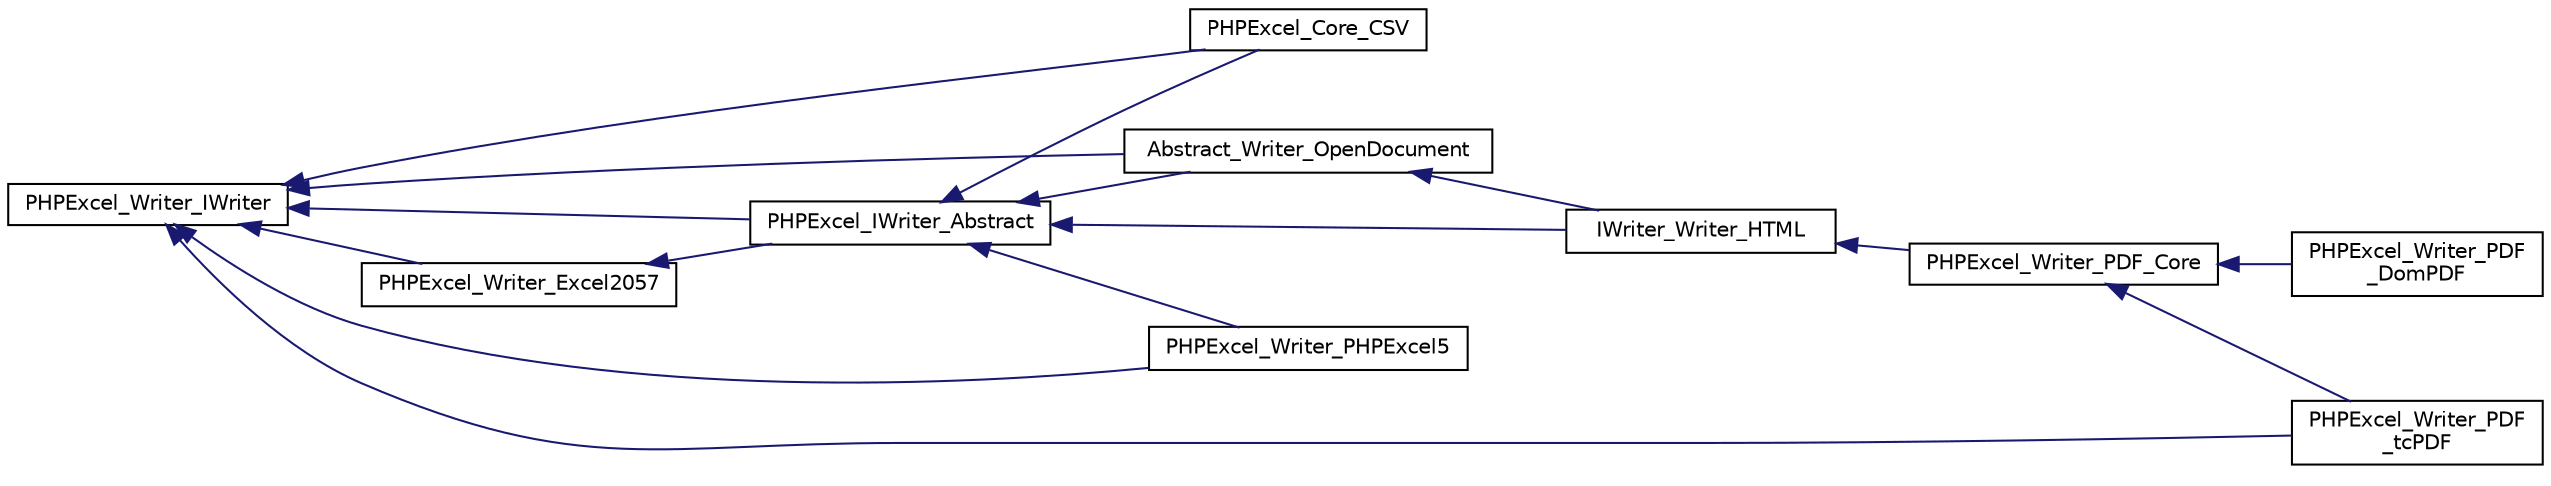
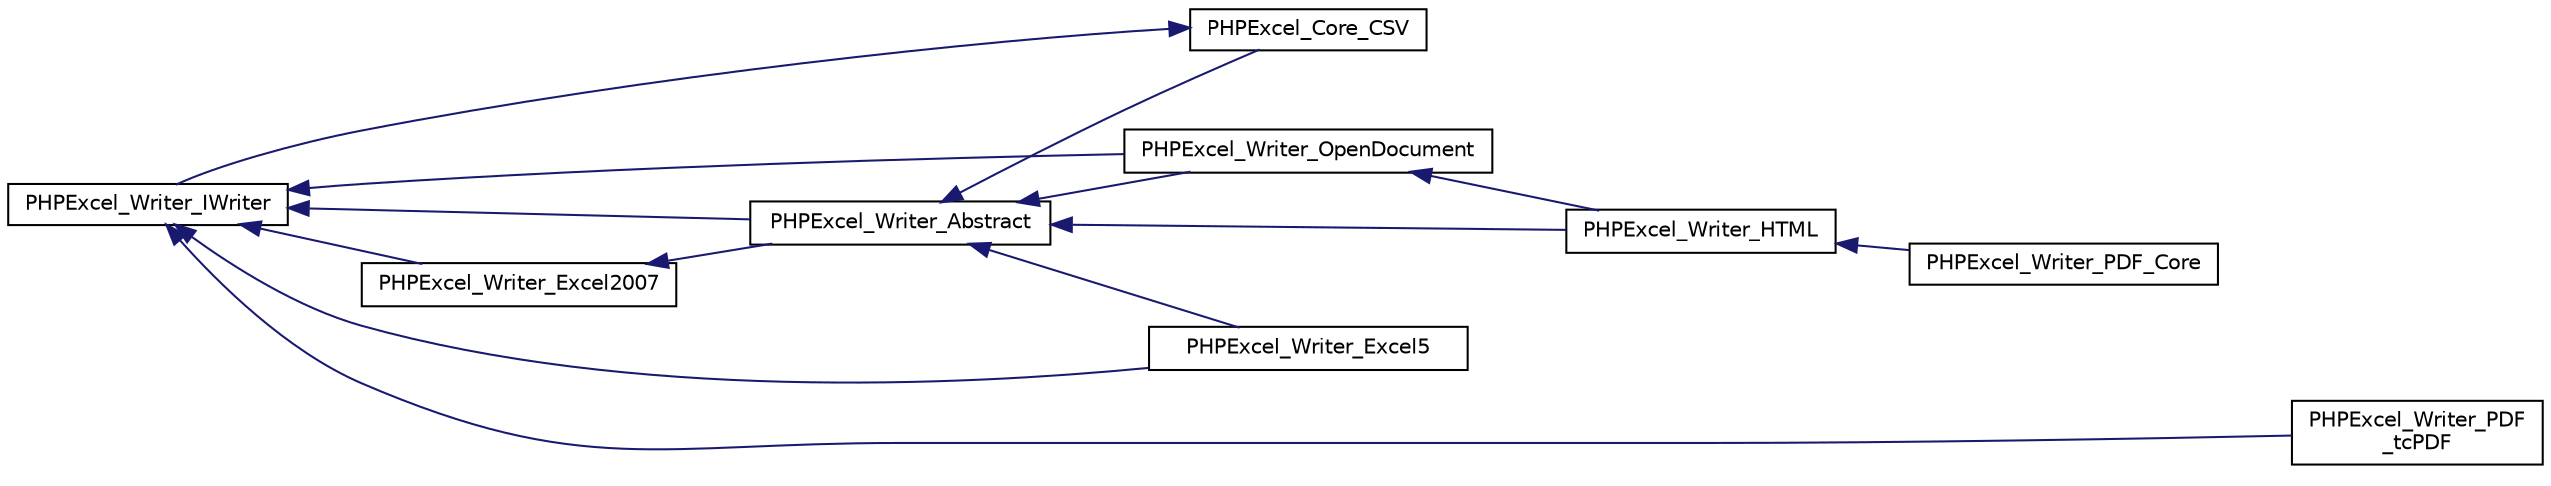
(753, 105) -> (668, 81)
(1308, 151) -> (1308, 151)
(900, 223) -> (900, 223)
(1701, 231) -> (1701, 231)
(2417, 264) -> none
(519, 285) -> (519, 285)
(2238, 347) -> none
(1308, 348) -> (1308, 348)
